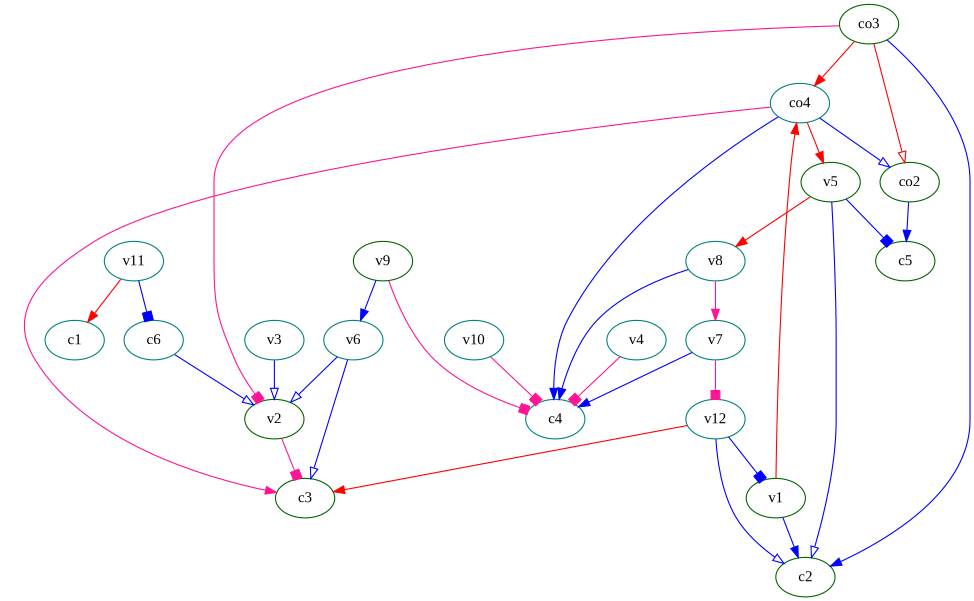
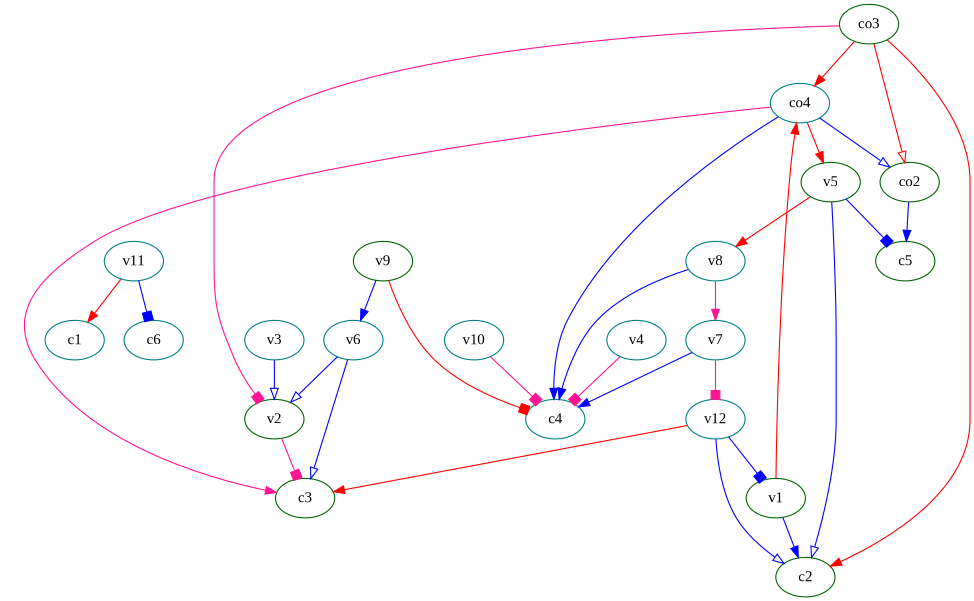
(970, 317) -> (970, 317)
(436, 361) -> (436, 361)
(209, 377) -> none
